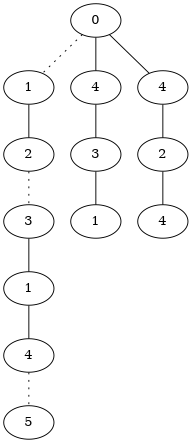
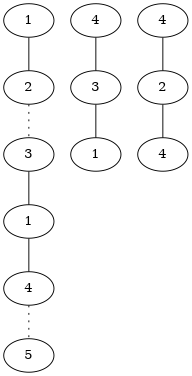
(96, 20) -> none
